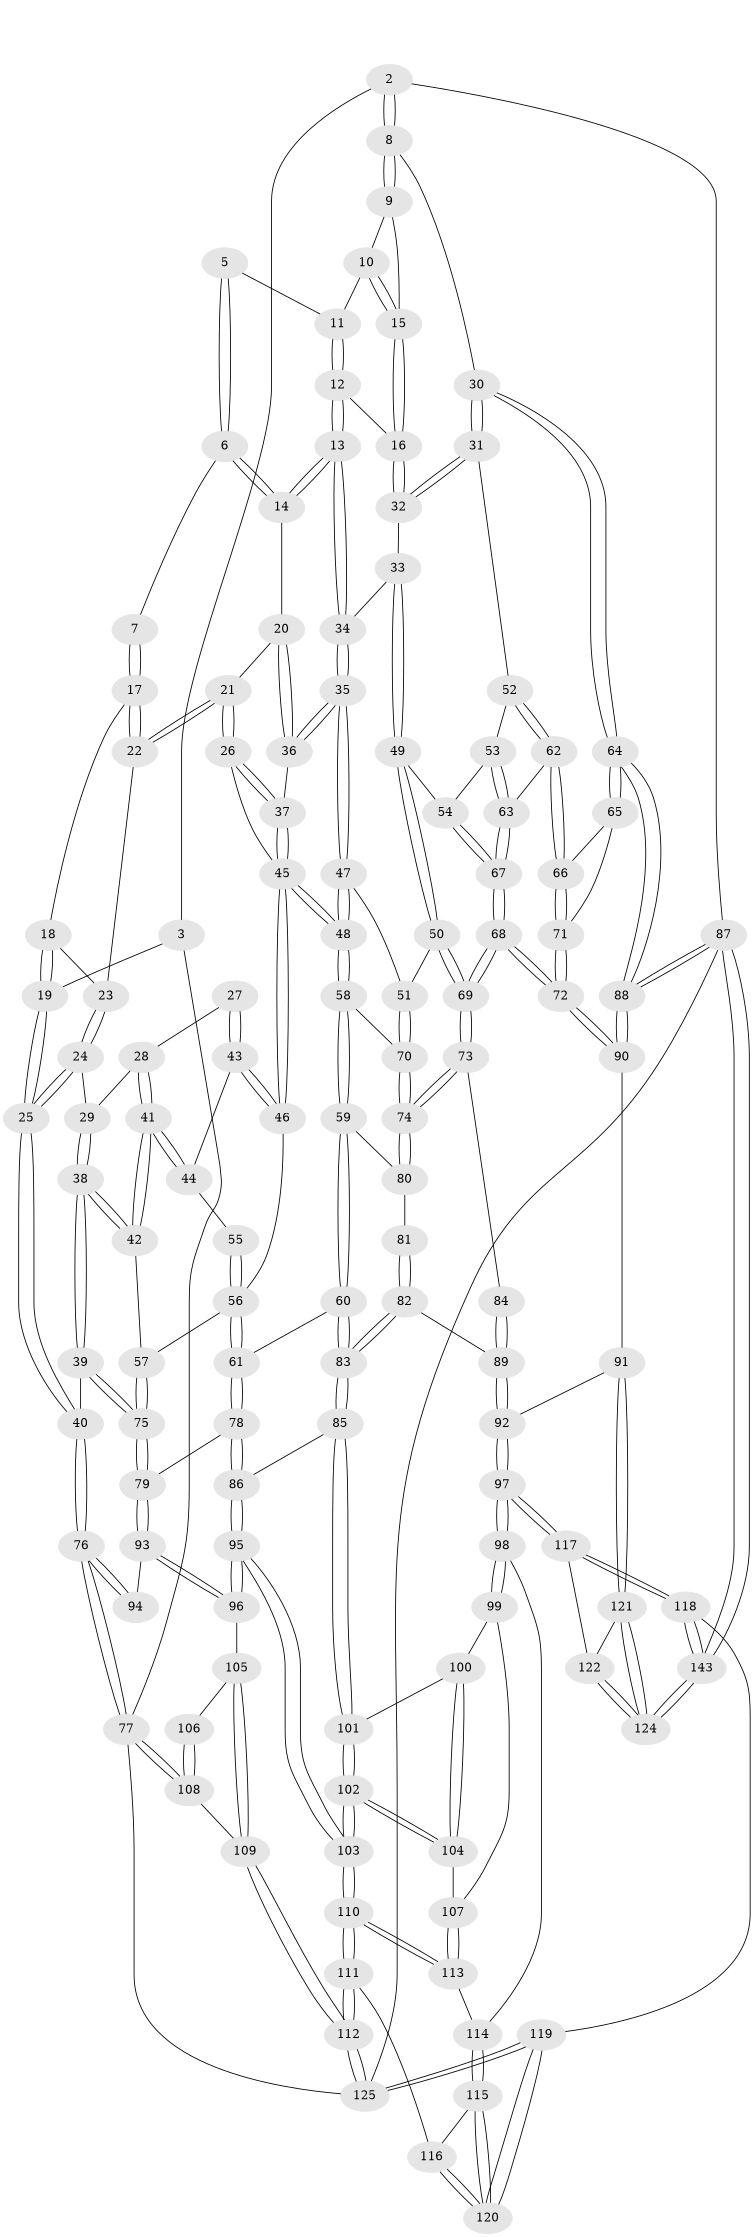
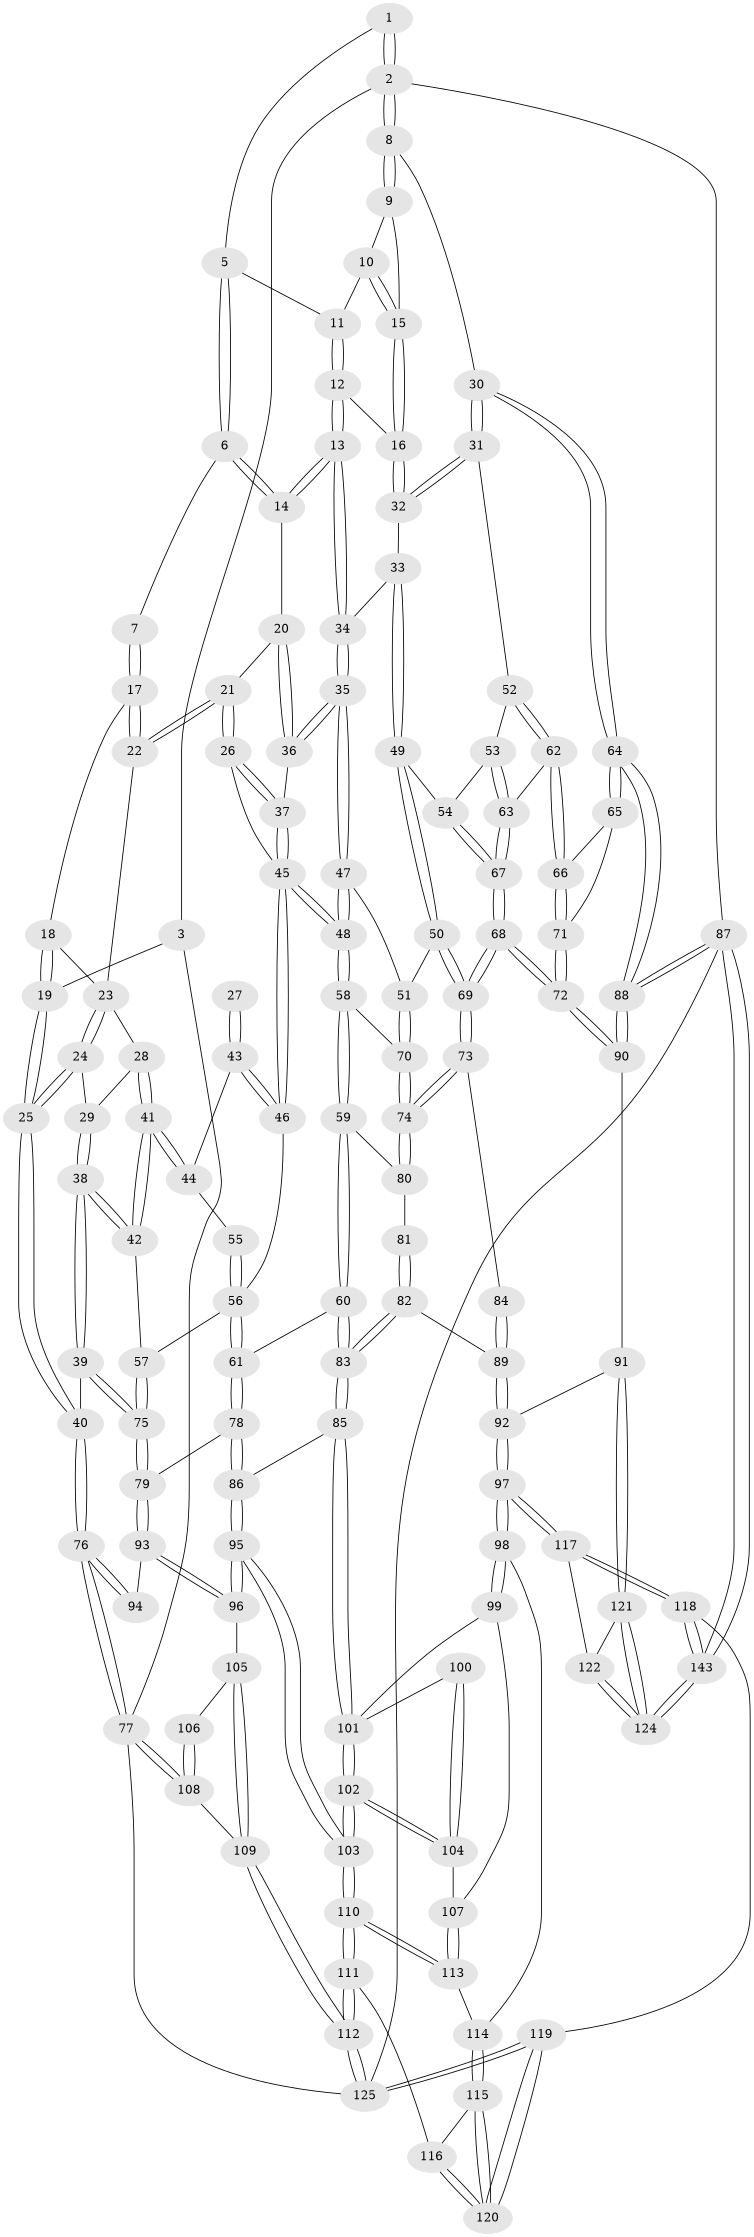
none -> (390, 19)
(188, 1027) -> (124, 1027)
(478, 1638) -> (416, 1663)
